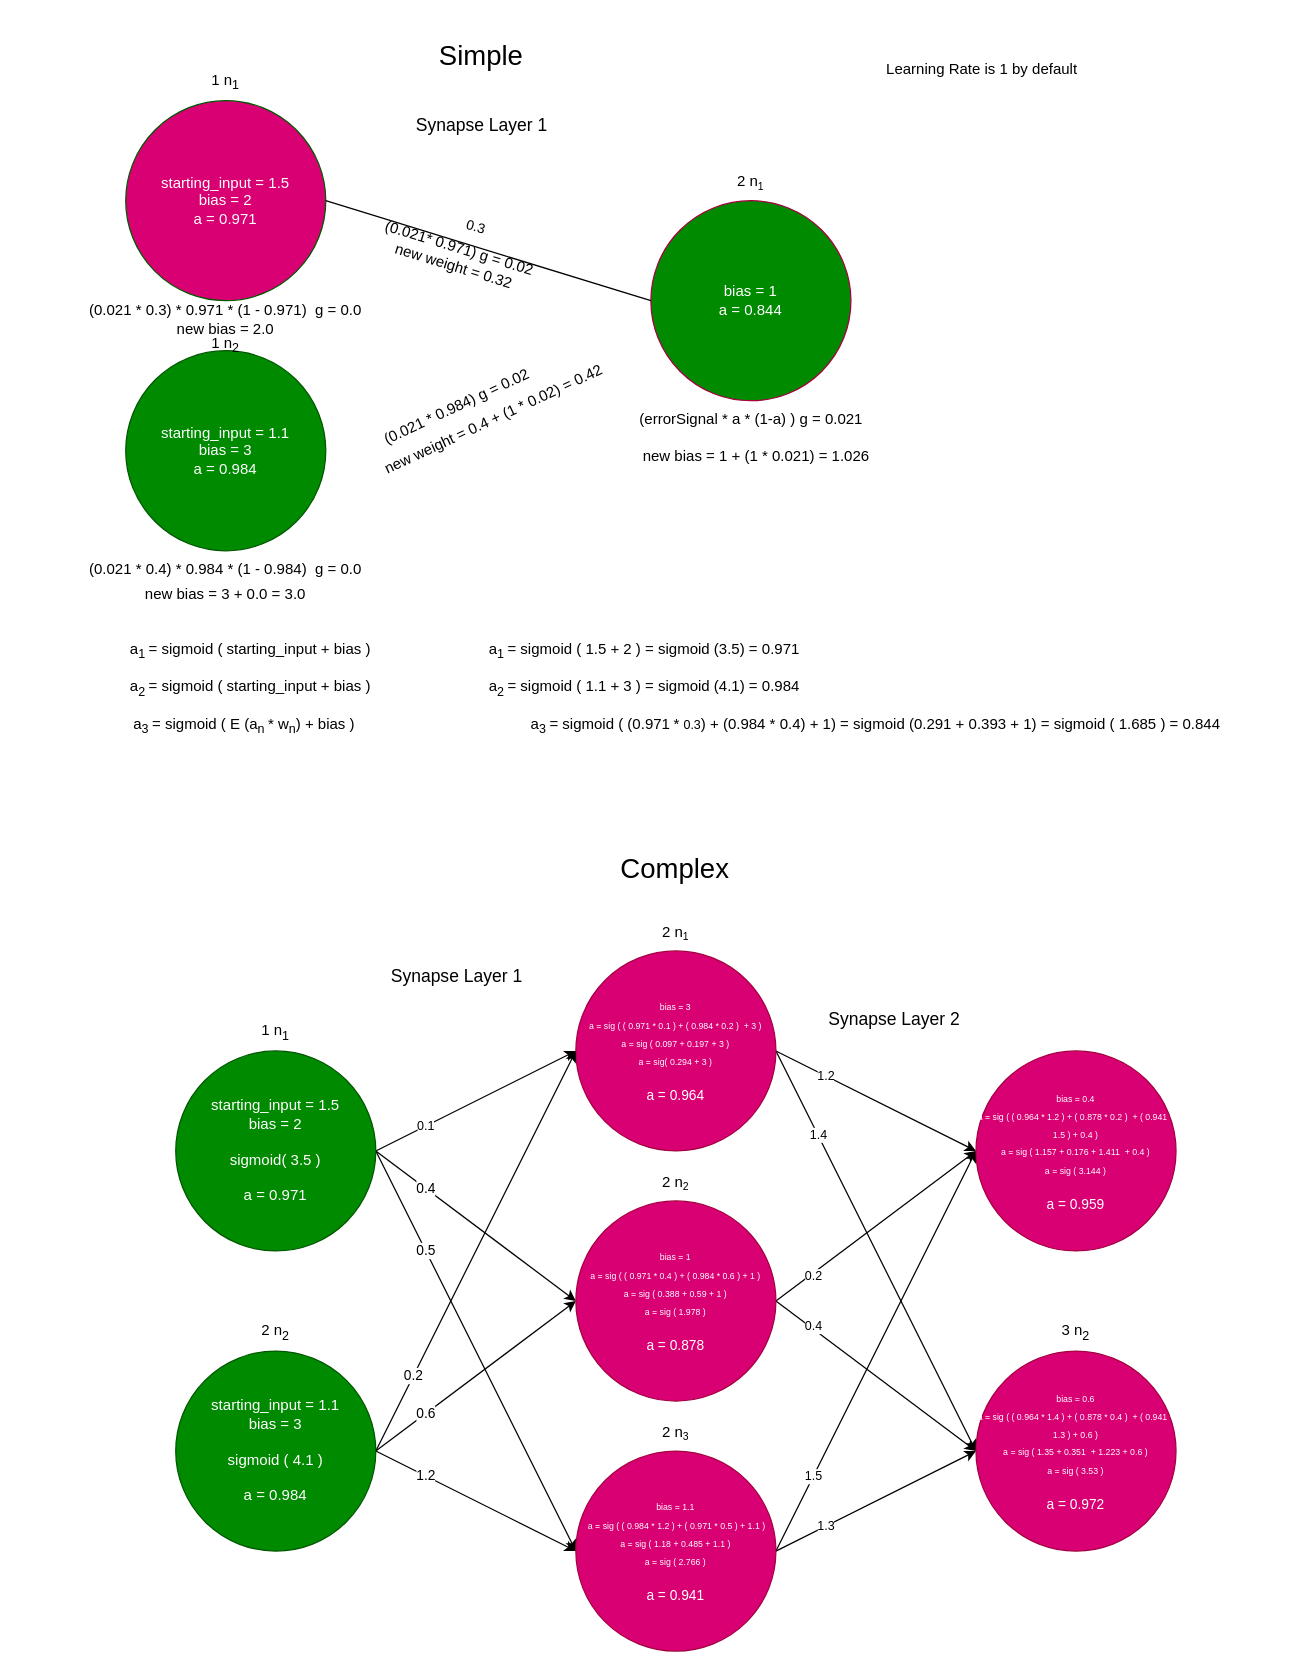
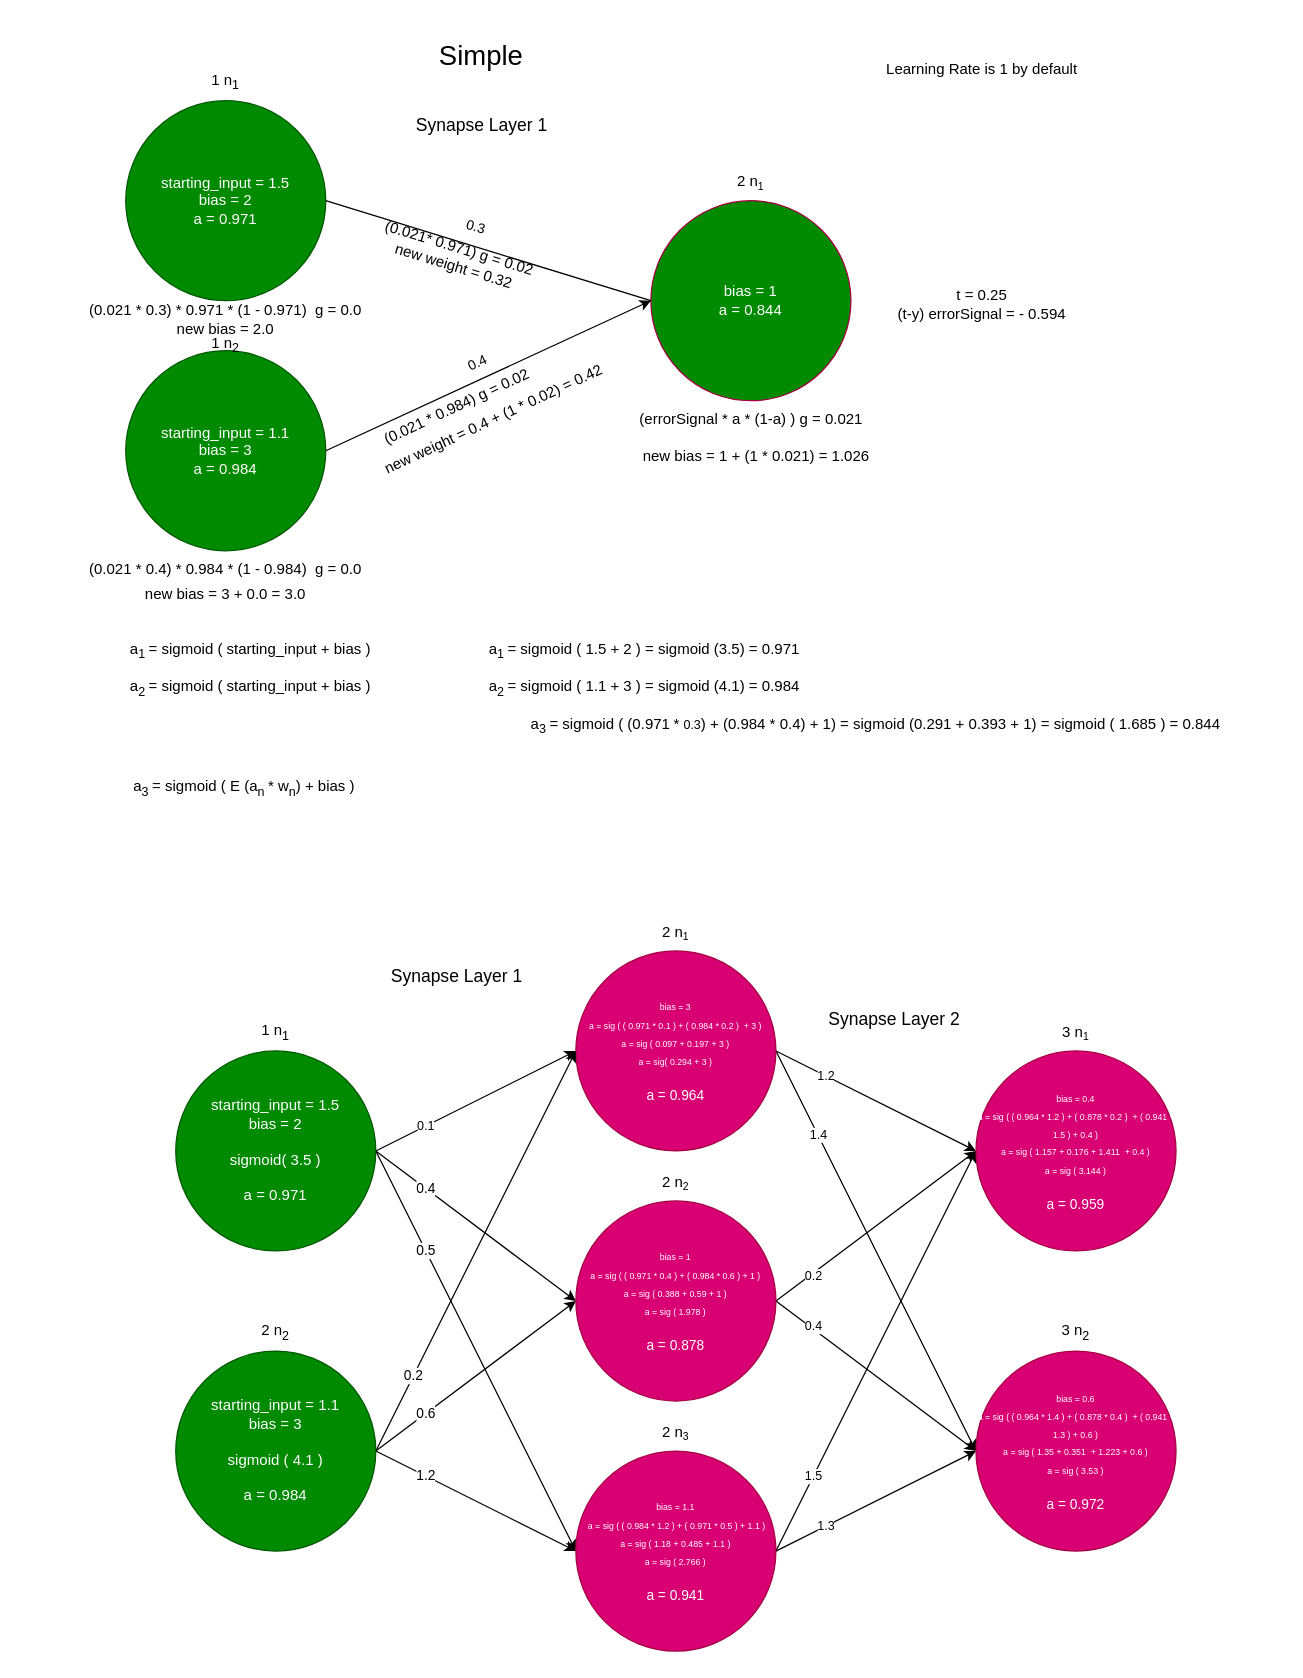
(226, 201) -> (226, 201)
none -> (982, 304)
none -> (484, 378)
(244, 726) -> (244, 788)
(676, 869) -> none
none -> (1076, 1032)
